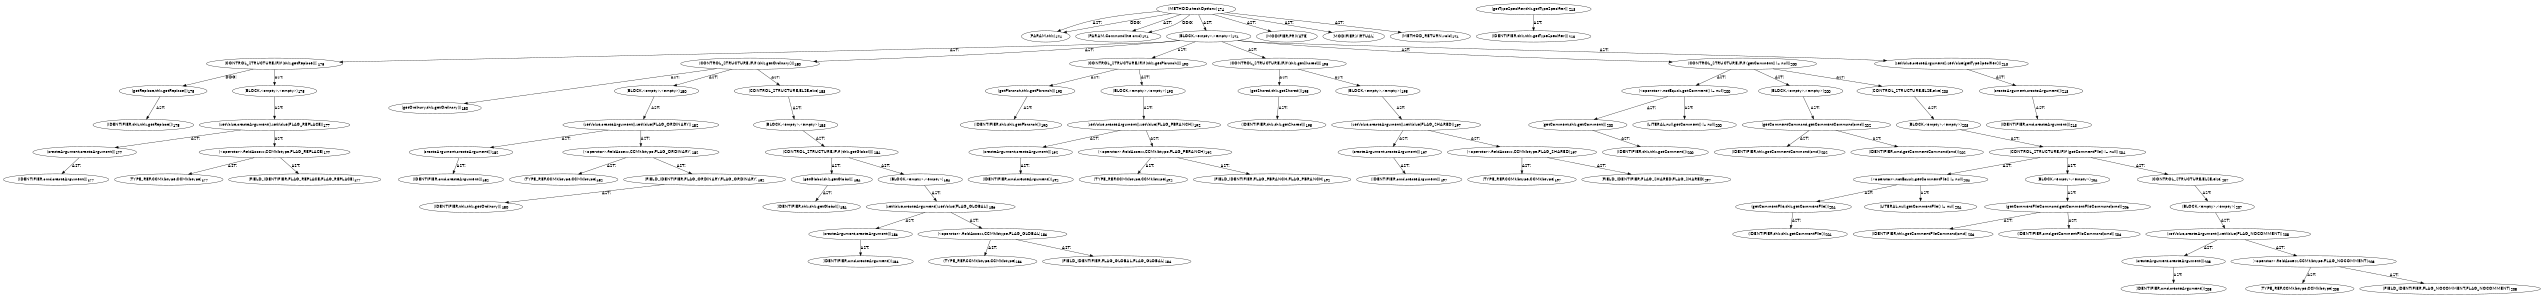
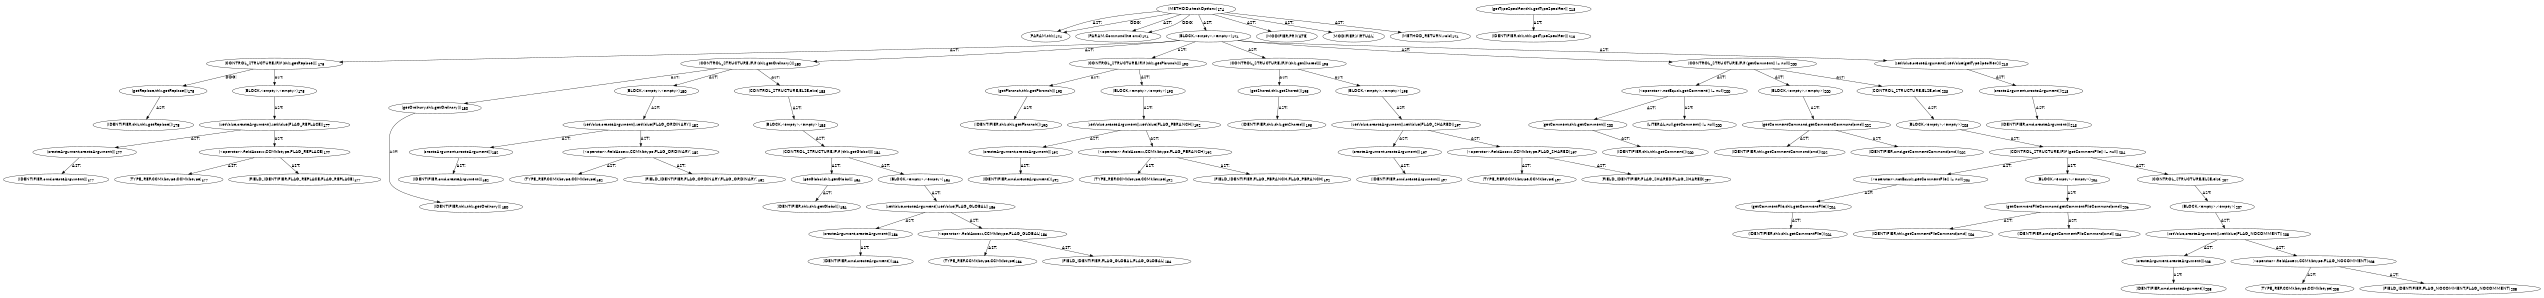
(586, 193) -> (389, 167)
(1921, 207) -> none
